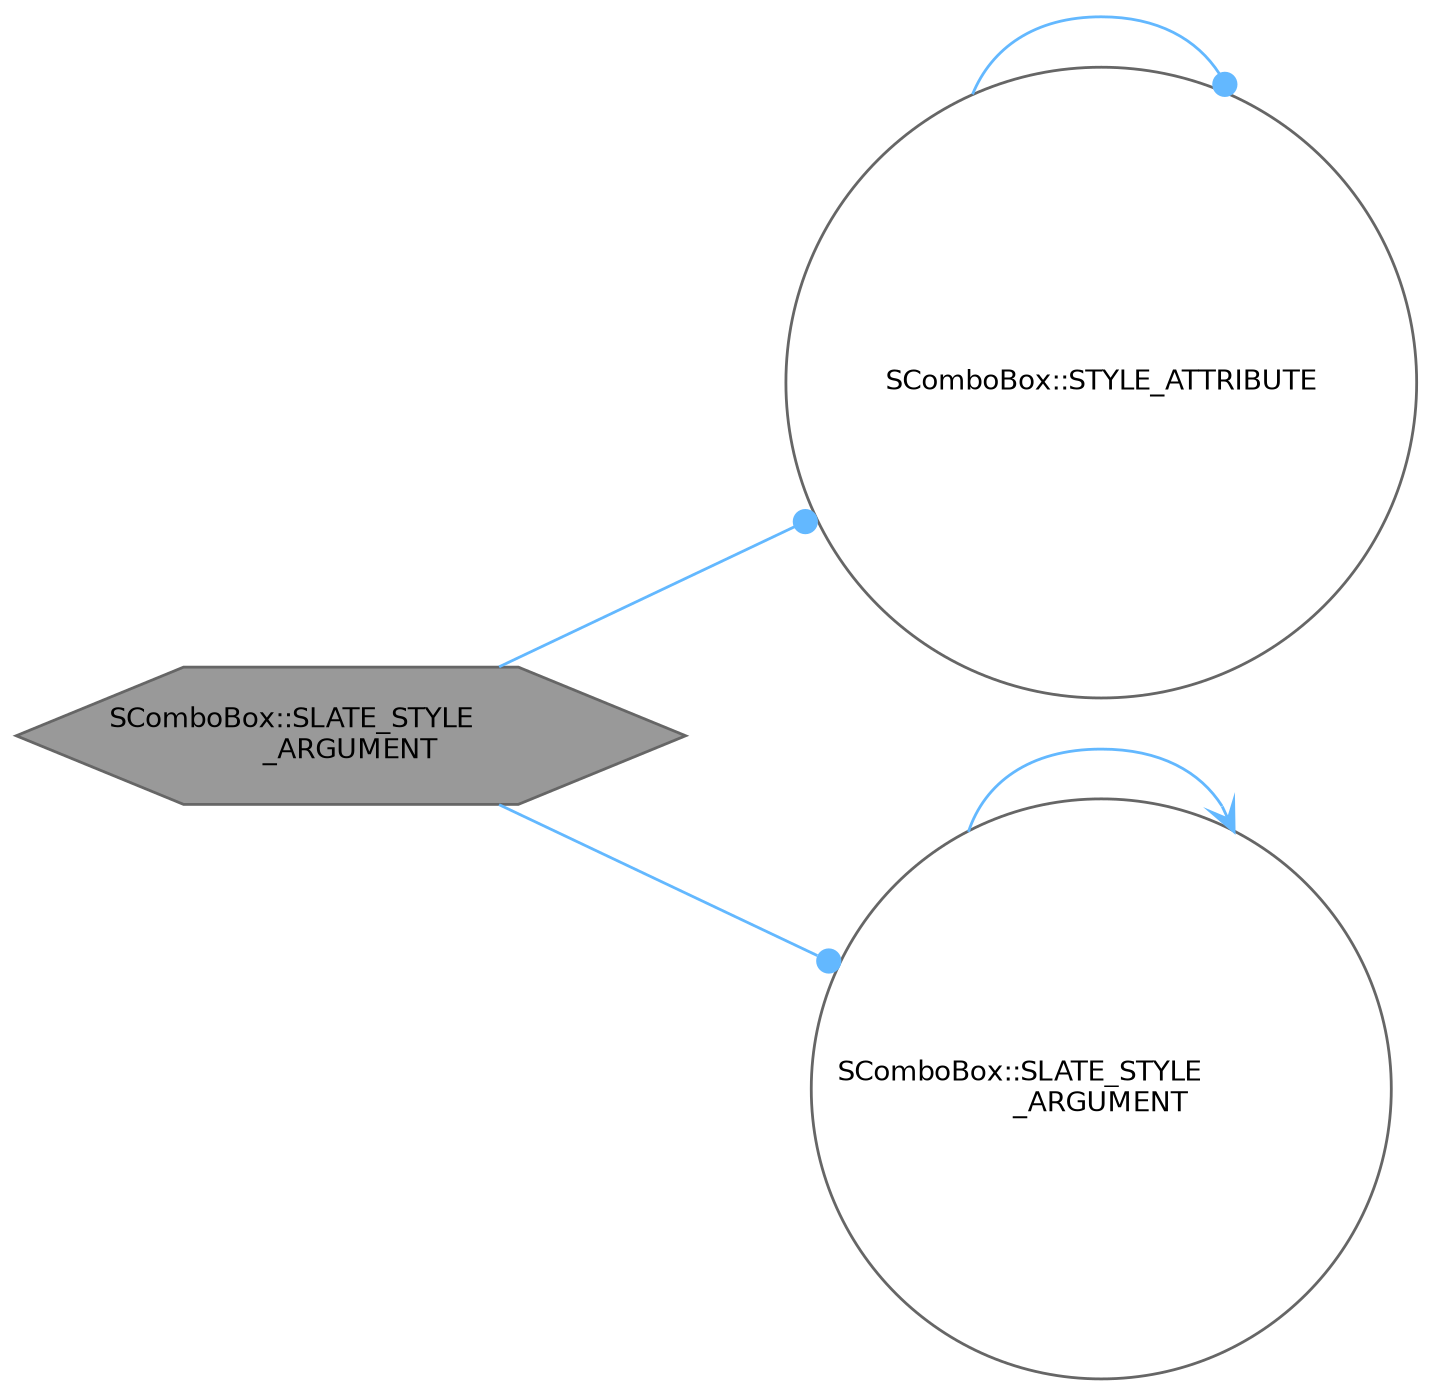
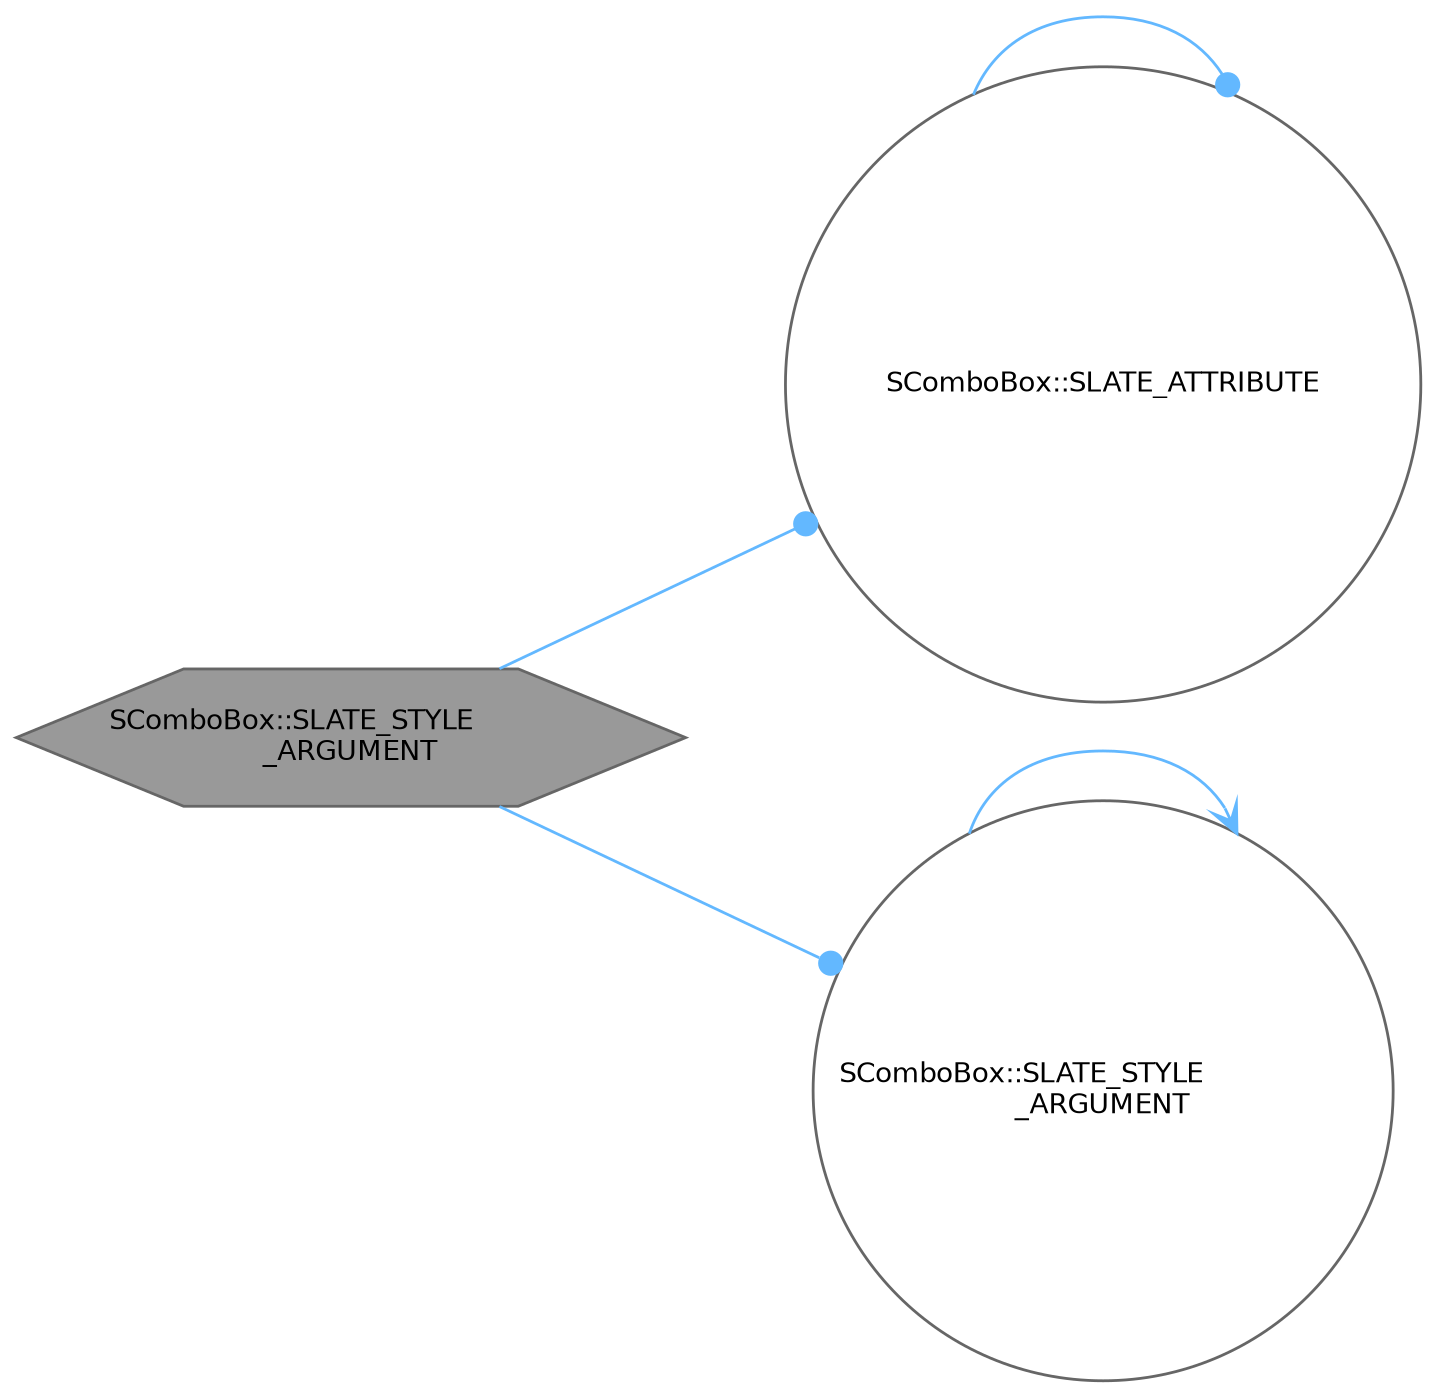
(1101, 383) -> (1103, 384)
